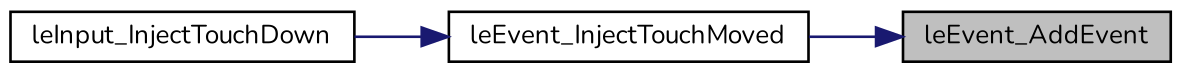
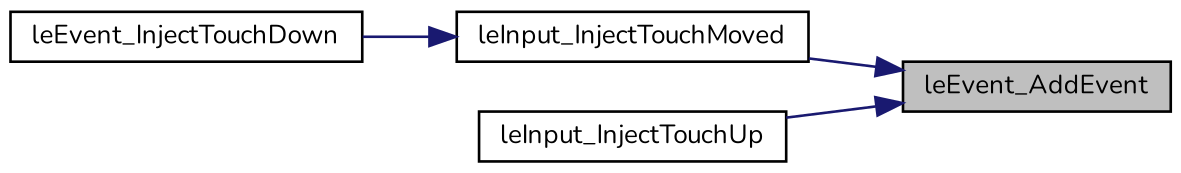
(182, 37) -> (186, 37)
(629, 37) -> (633, 37)
none -> (633, 136)
